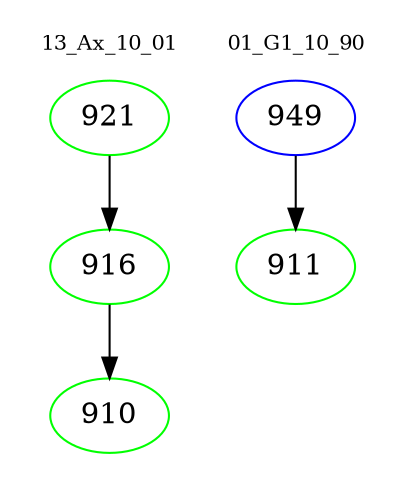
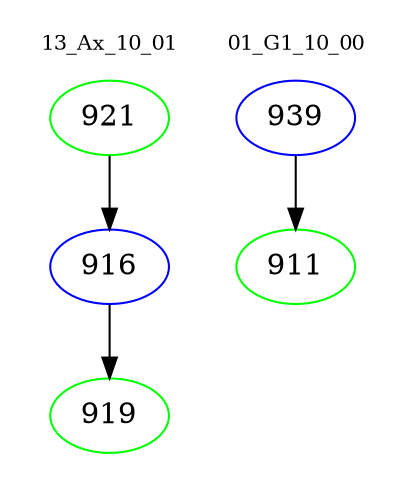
(297, 44) -> (297, 44)
(296, 118) -> (296, 118)
(110, 267) -> (110, 267)
(110, 416) -> (110, 416)
